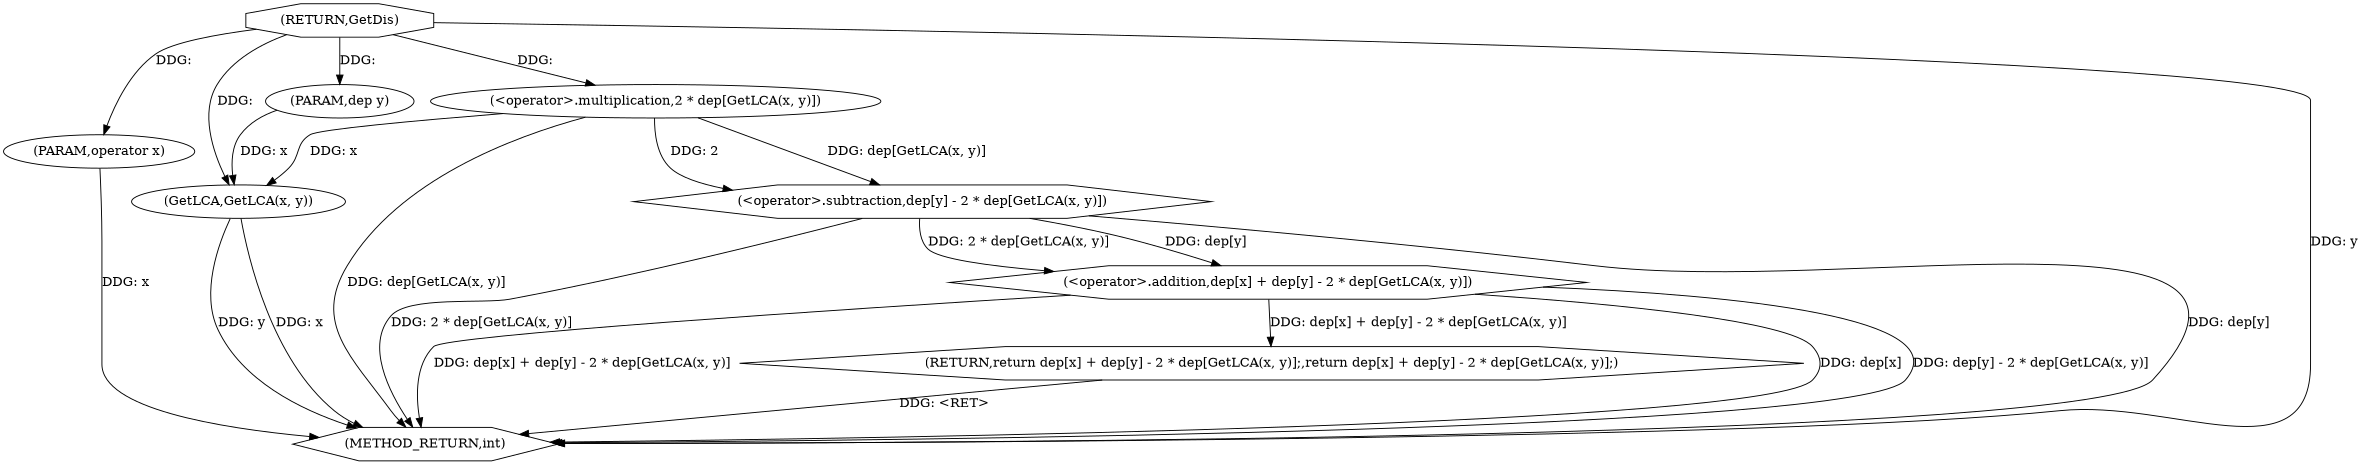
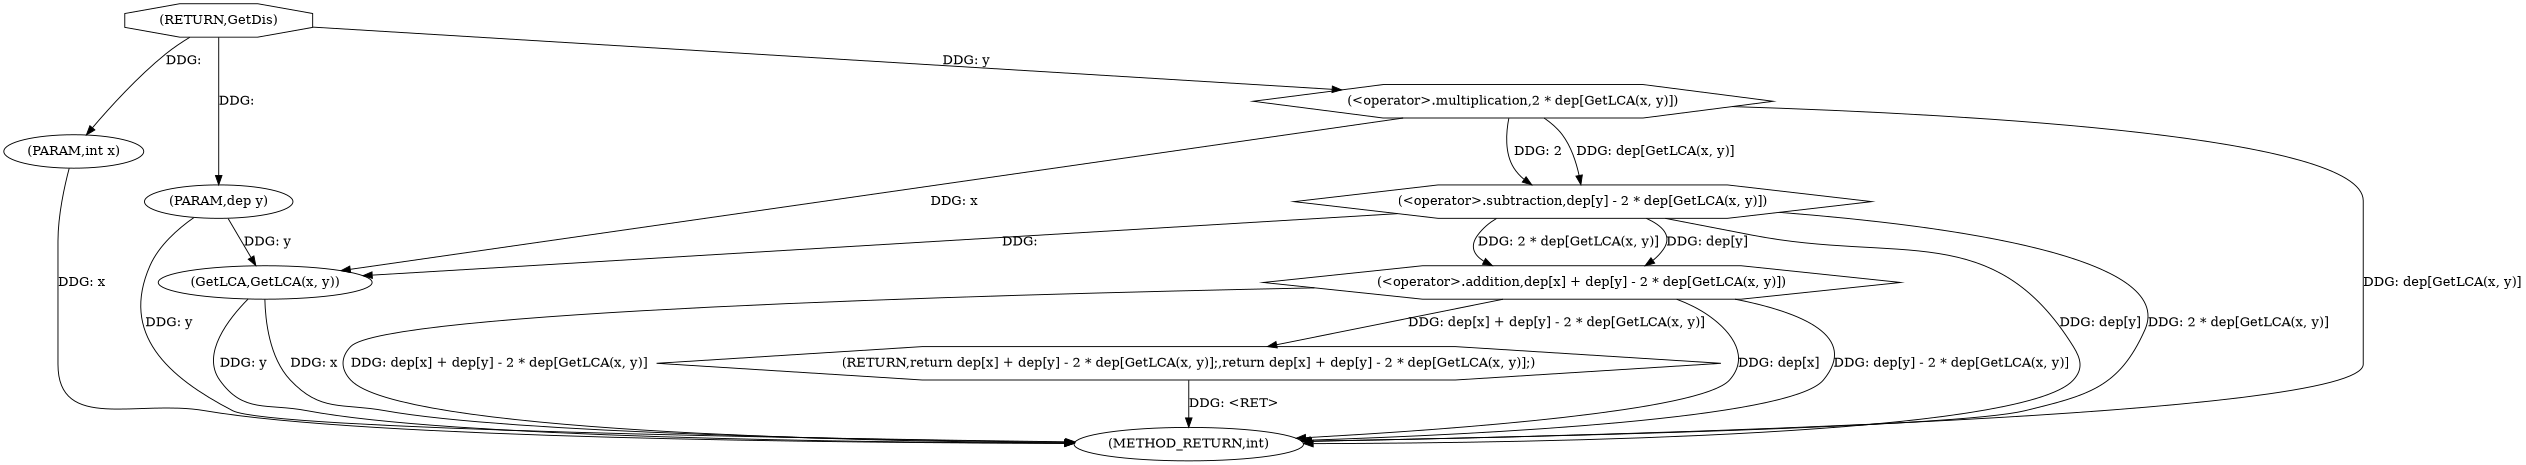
(537, 61) -> (967, 61)
(215, 88) -> (885, 244)
(656, 101) -> (1513, 101)
(99, 151) -> (74, 151)
(265, 151) -> (268, 242)
(2311, 185) -> (522, 431)
(425, 444) -> (1189, 444)
